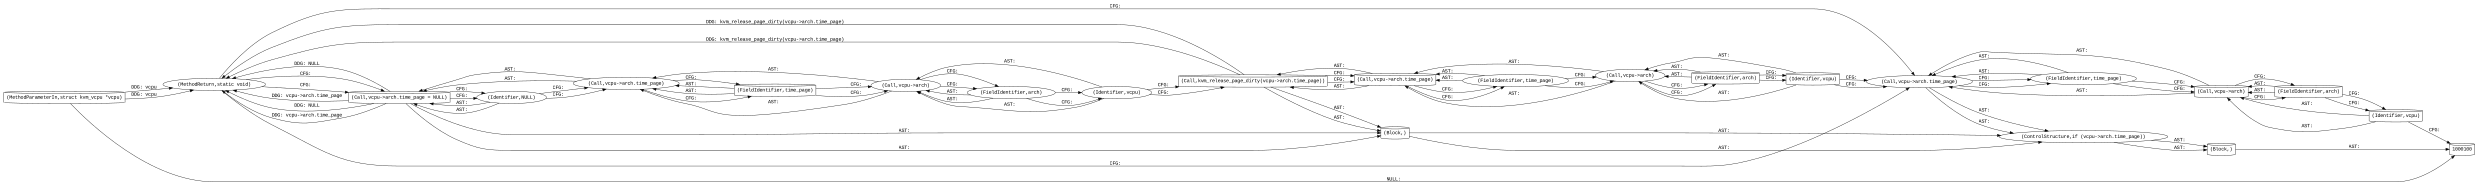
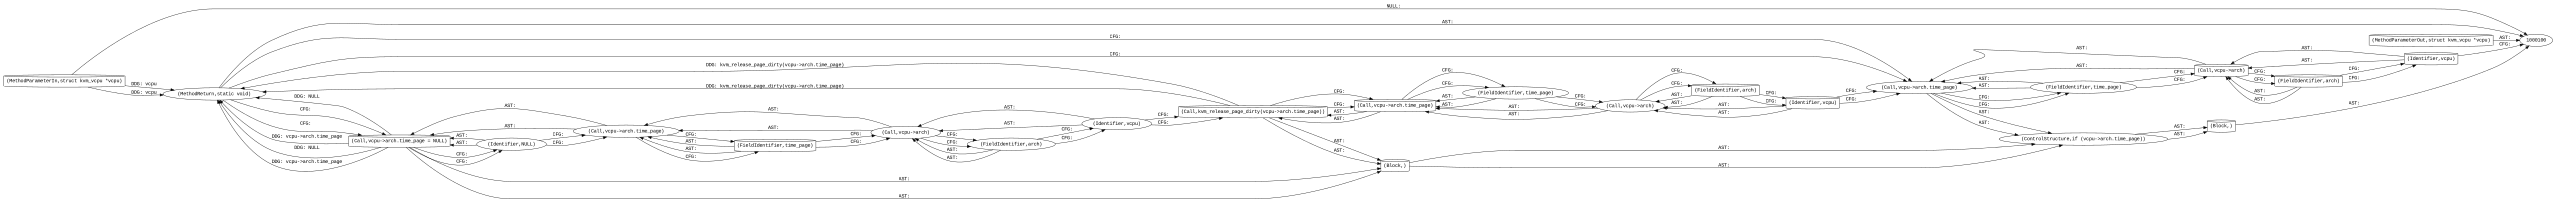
none -> (1359, 25)
none -> (2431, 40)
(2462, 149) -> (2536, 40)
